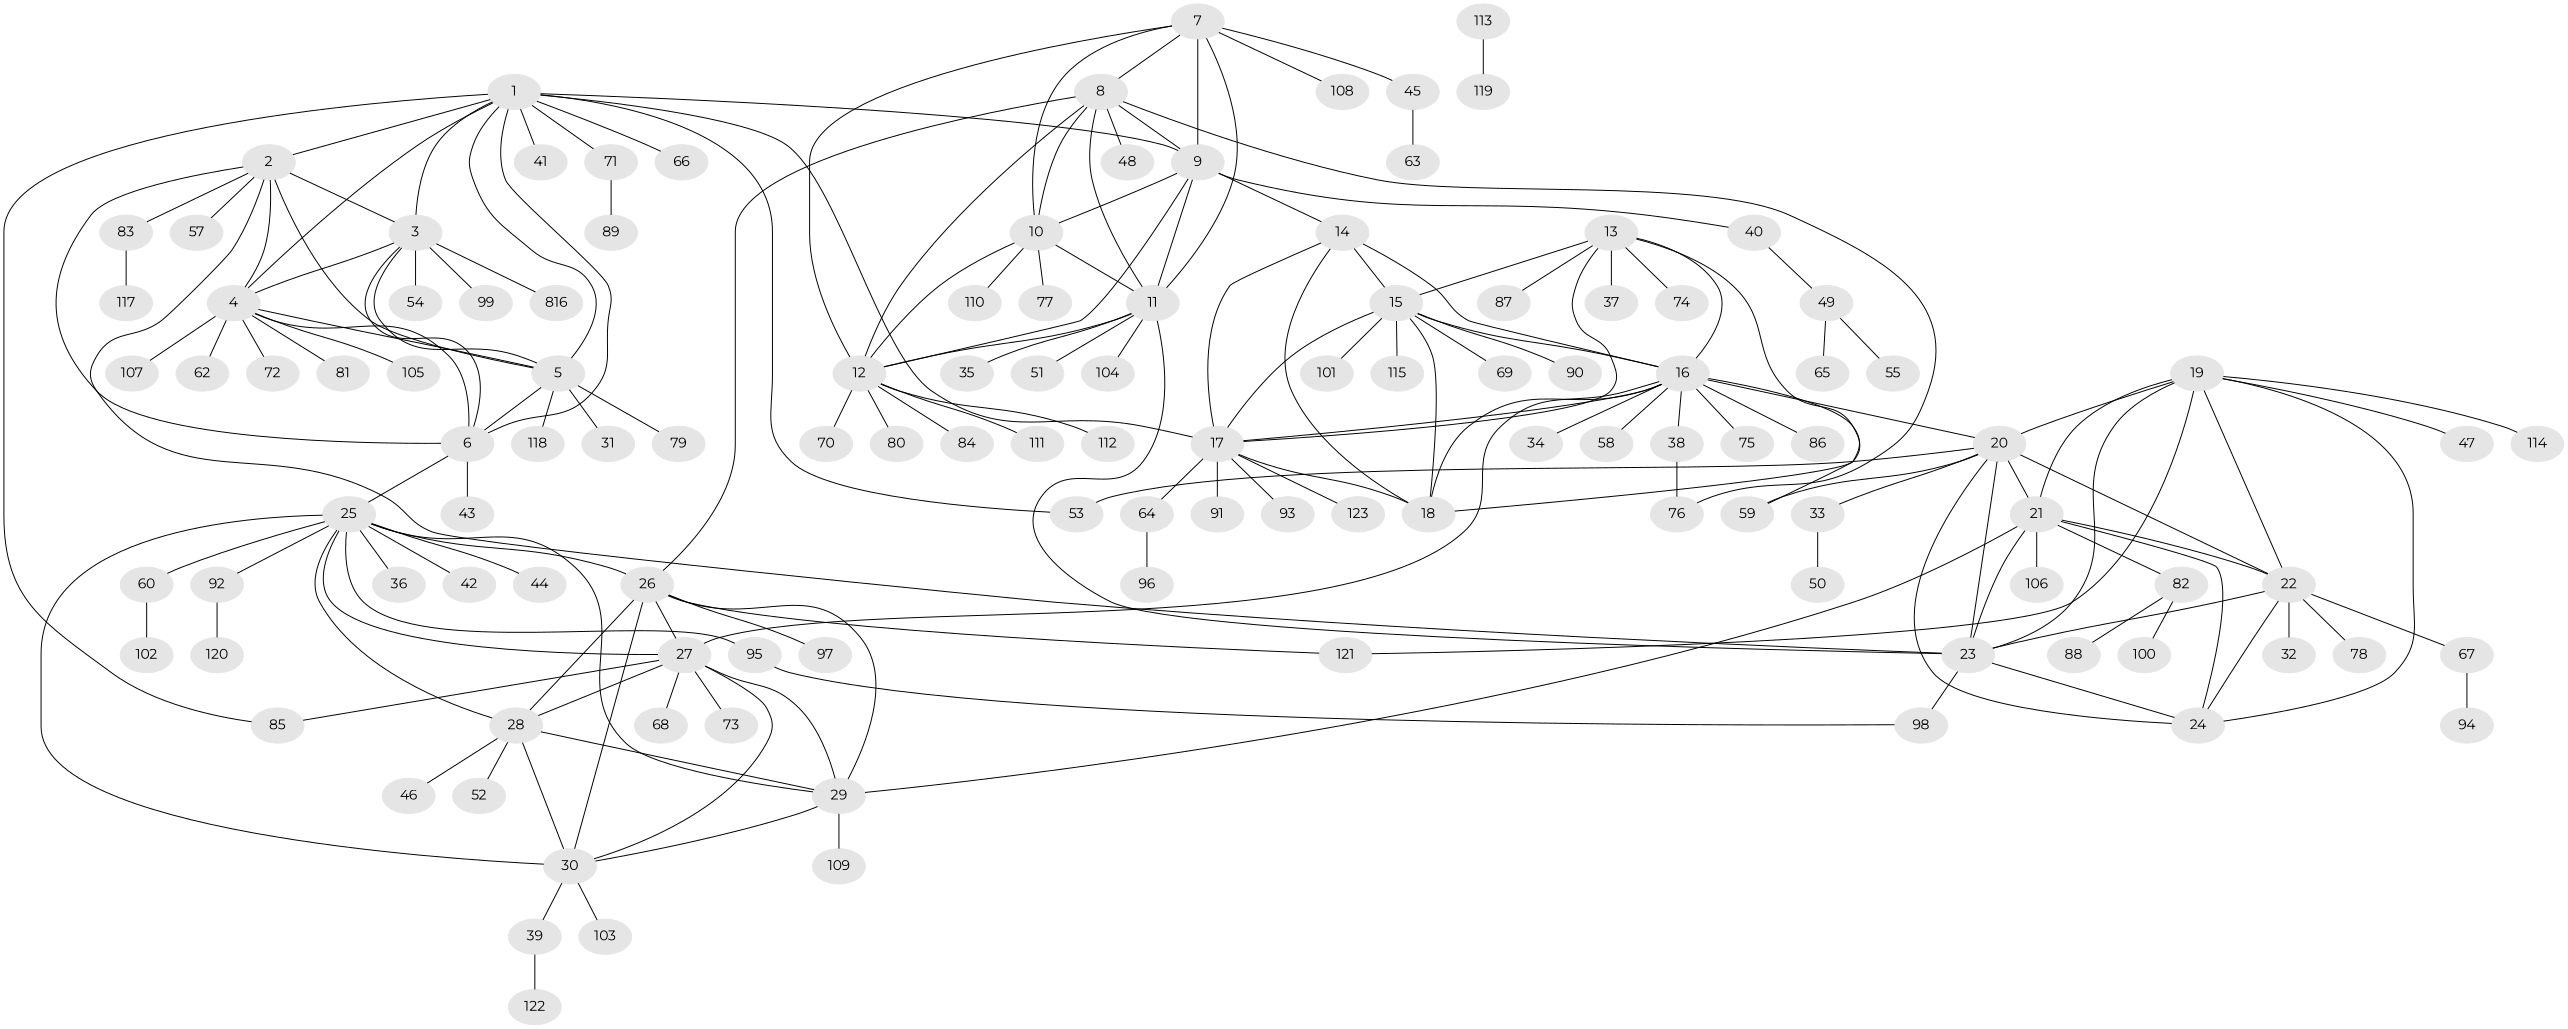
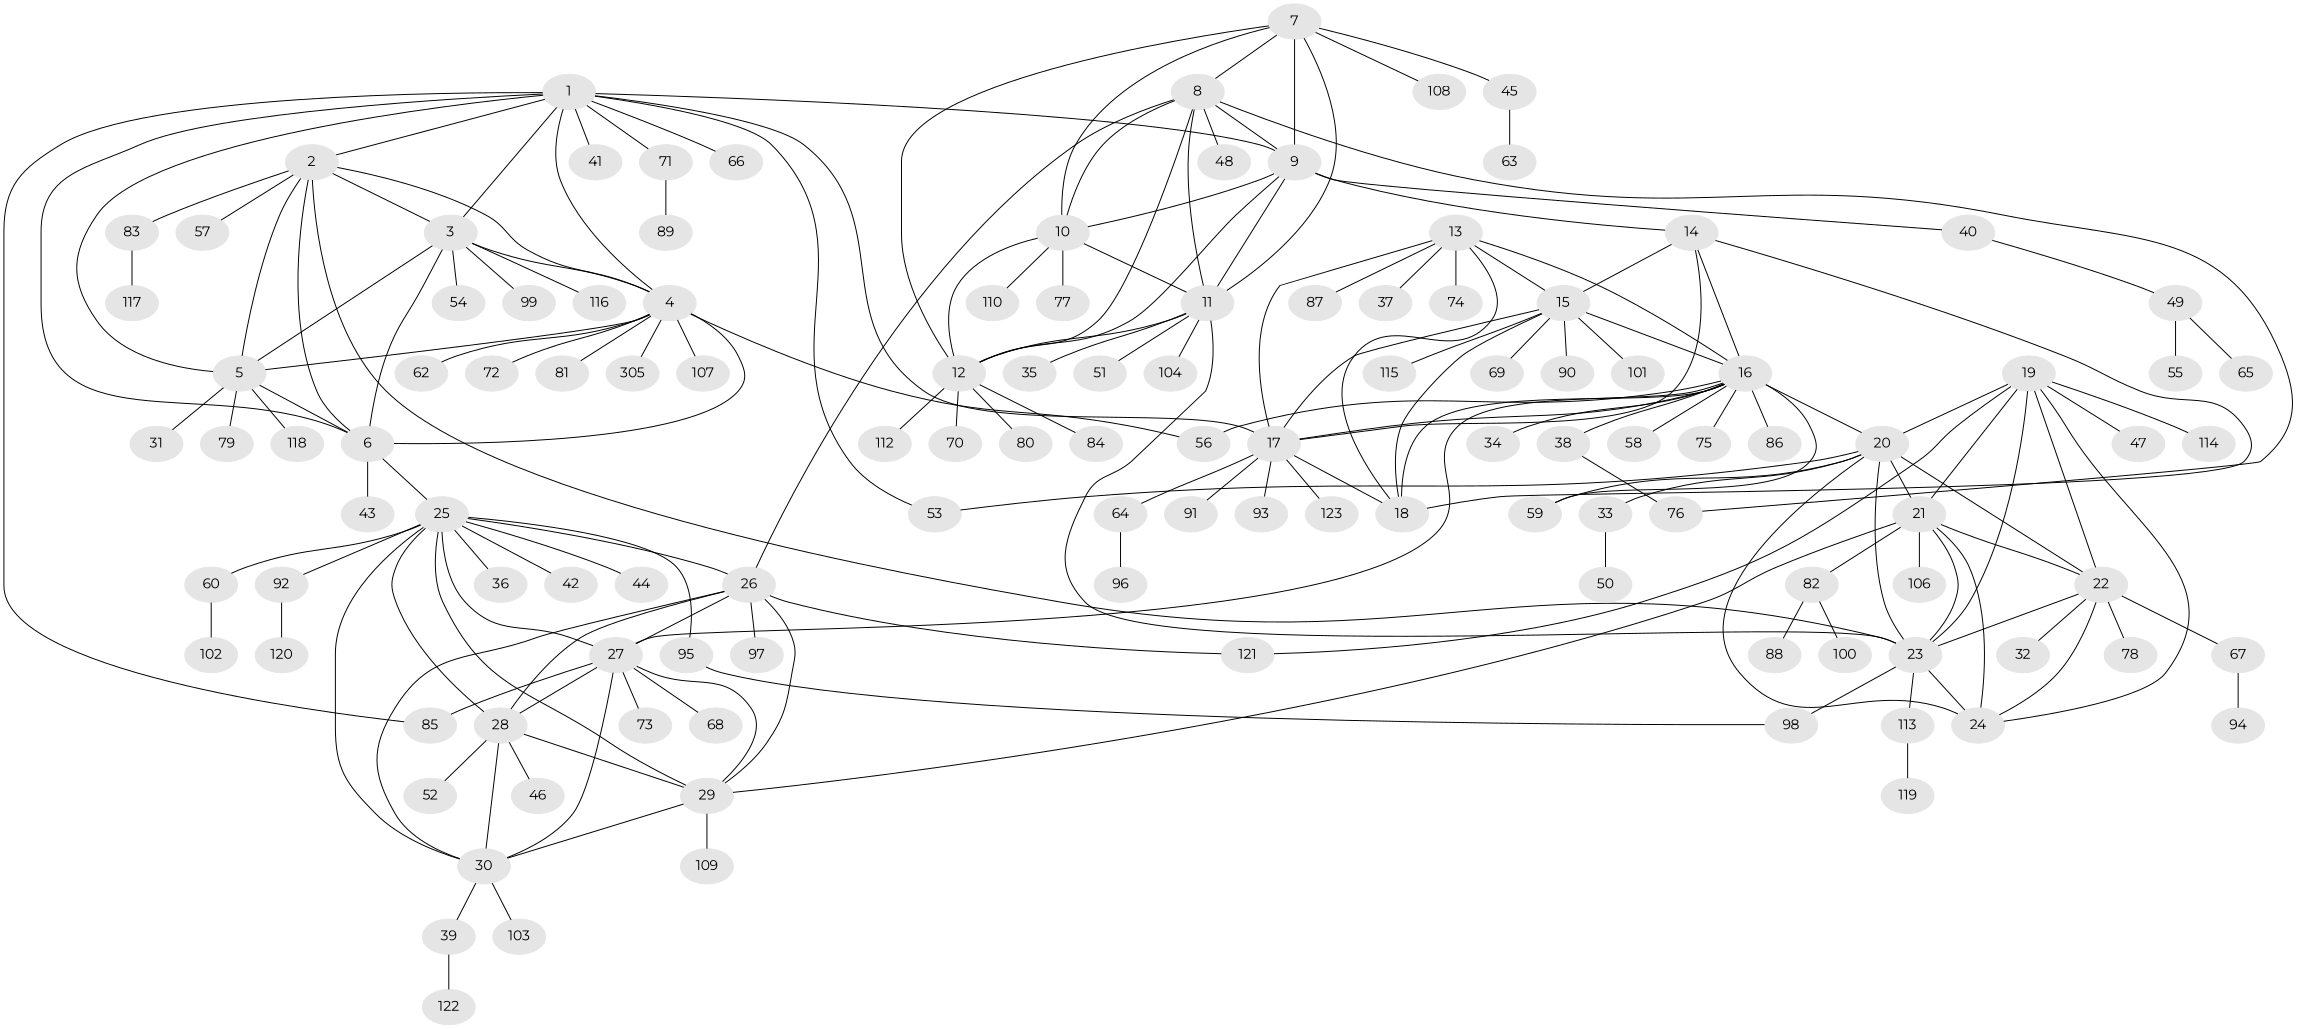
(556, 303) -> (599, 303)
(414, 374) -> (633, 374)
(1037, 444) -> none
none -> (1204, 444)
none -> (1912, 690)
